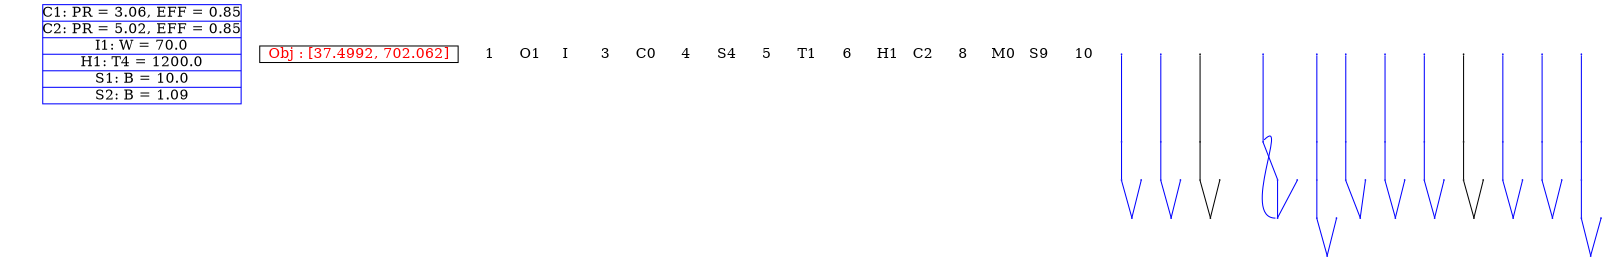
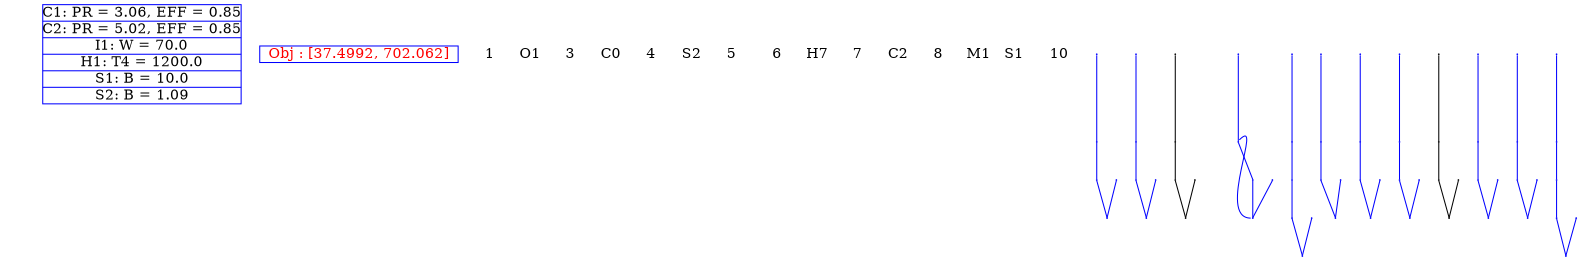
(359, 54) -> (359, 54)
(566, 54) -> none
(727, 54) -> (692, 54)
(807, 54) -> none
none -> (858, 54)
(888, 54) -> (818, 54)
(1004, 54) -> (979, 54)
(1039, 54) -> (1014, 54)
